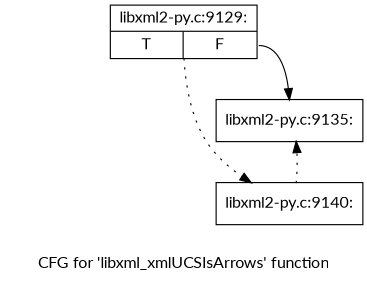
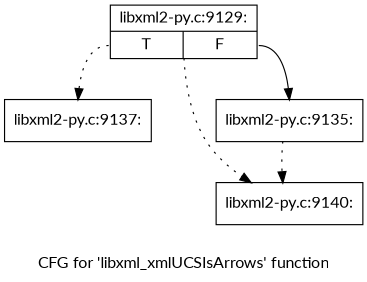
none -> (78, 121)
(297, 168) -> (282, 156)
